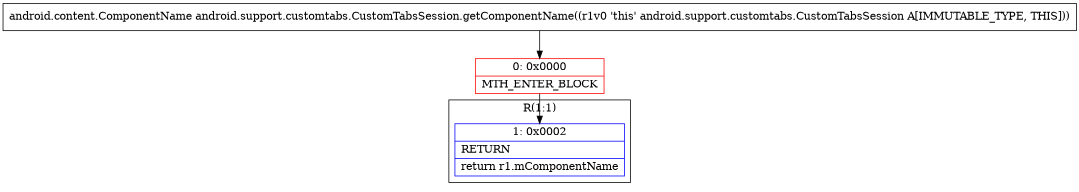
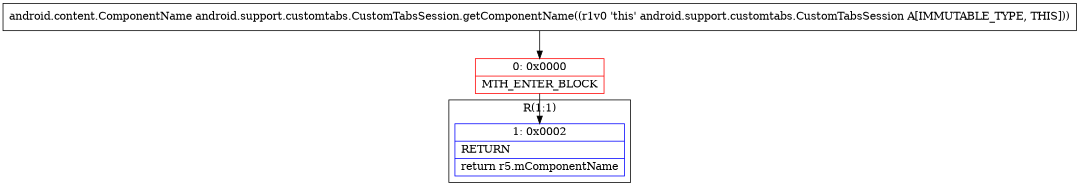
(540, 167) -> (540, 167)
